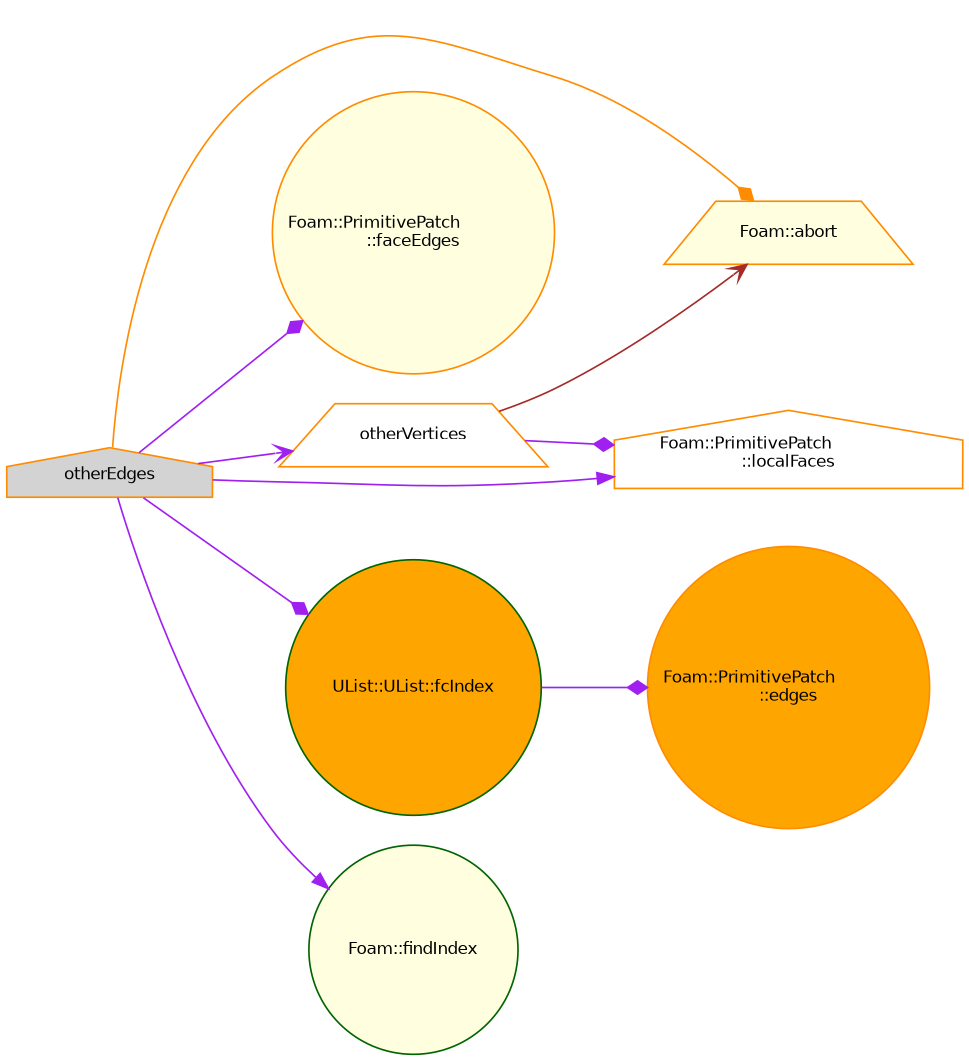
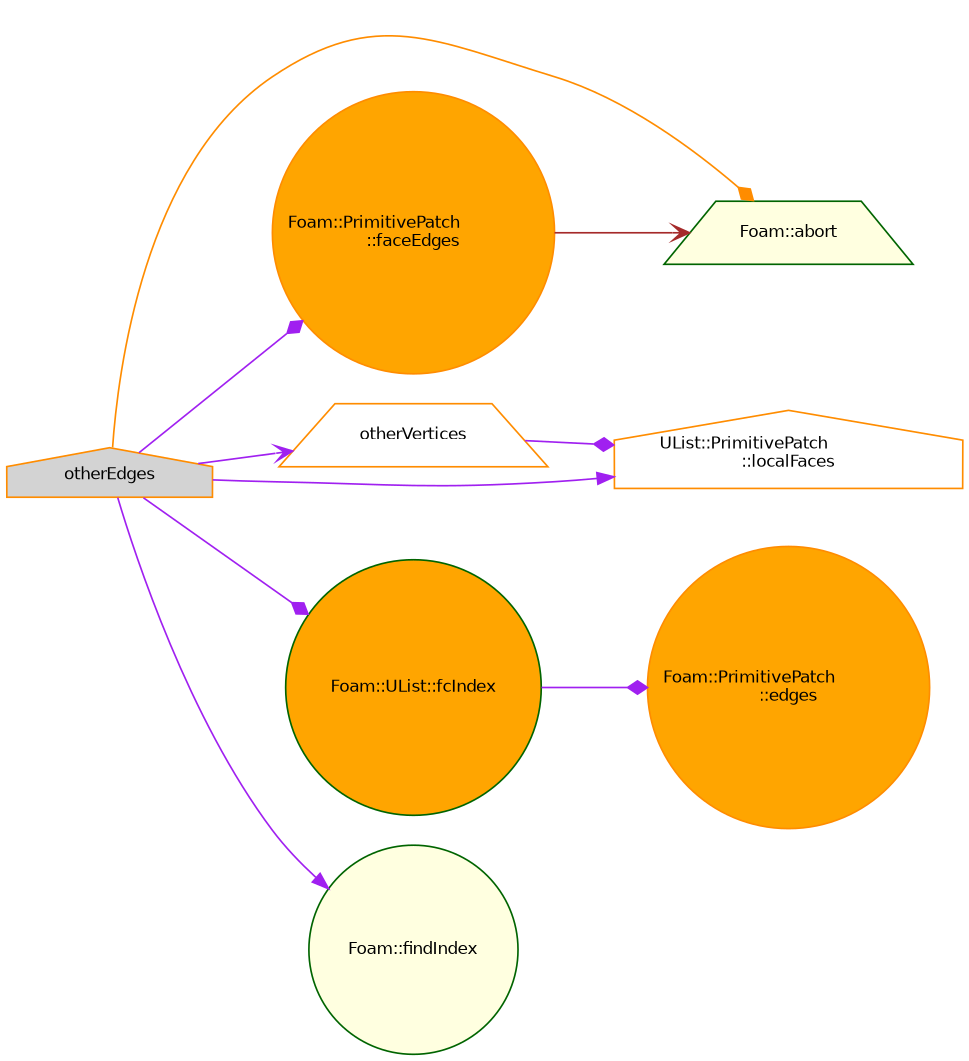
(413, 233) -> (413, 233)
(789, 233) -> (789, 233)
(621, 352) -> (614, 233)
(789, 454) -> (789, 454)
(413, 688) -> (413, 688)
